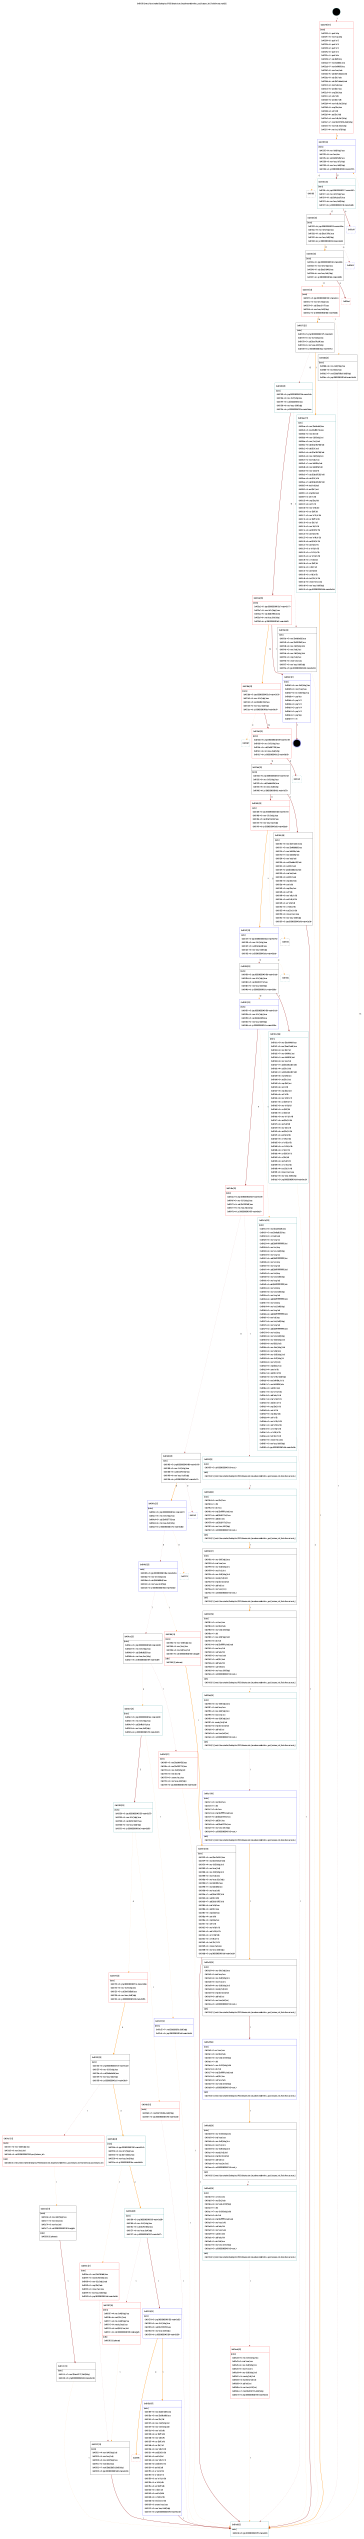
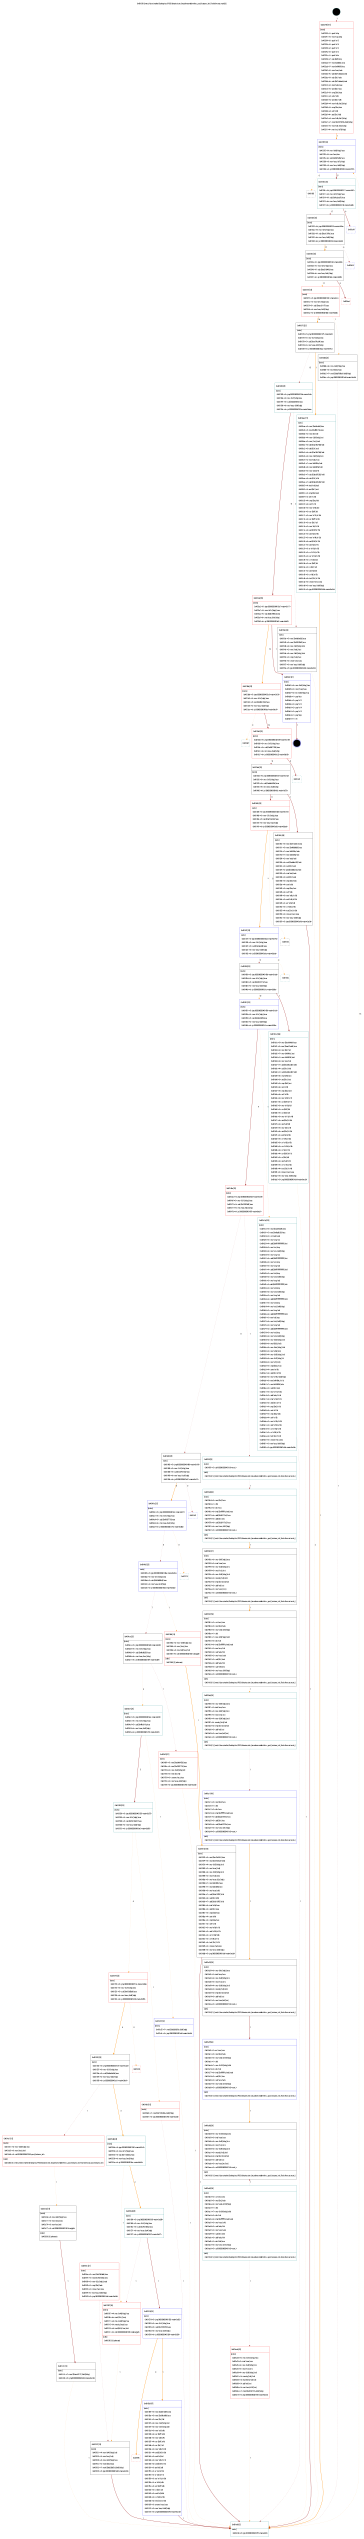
none -> (136, 2069)
(248, 2182) -> (250, 2183)
(112, 2214) -> (121, 2233)
